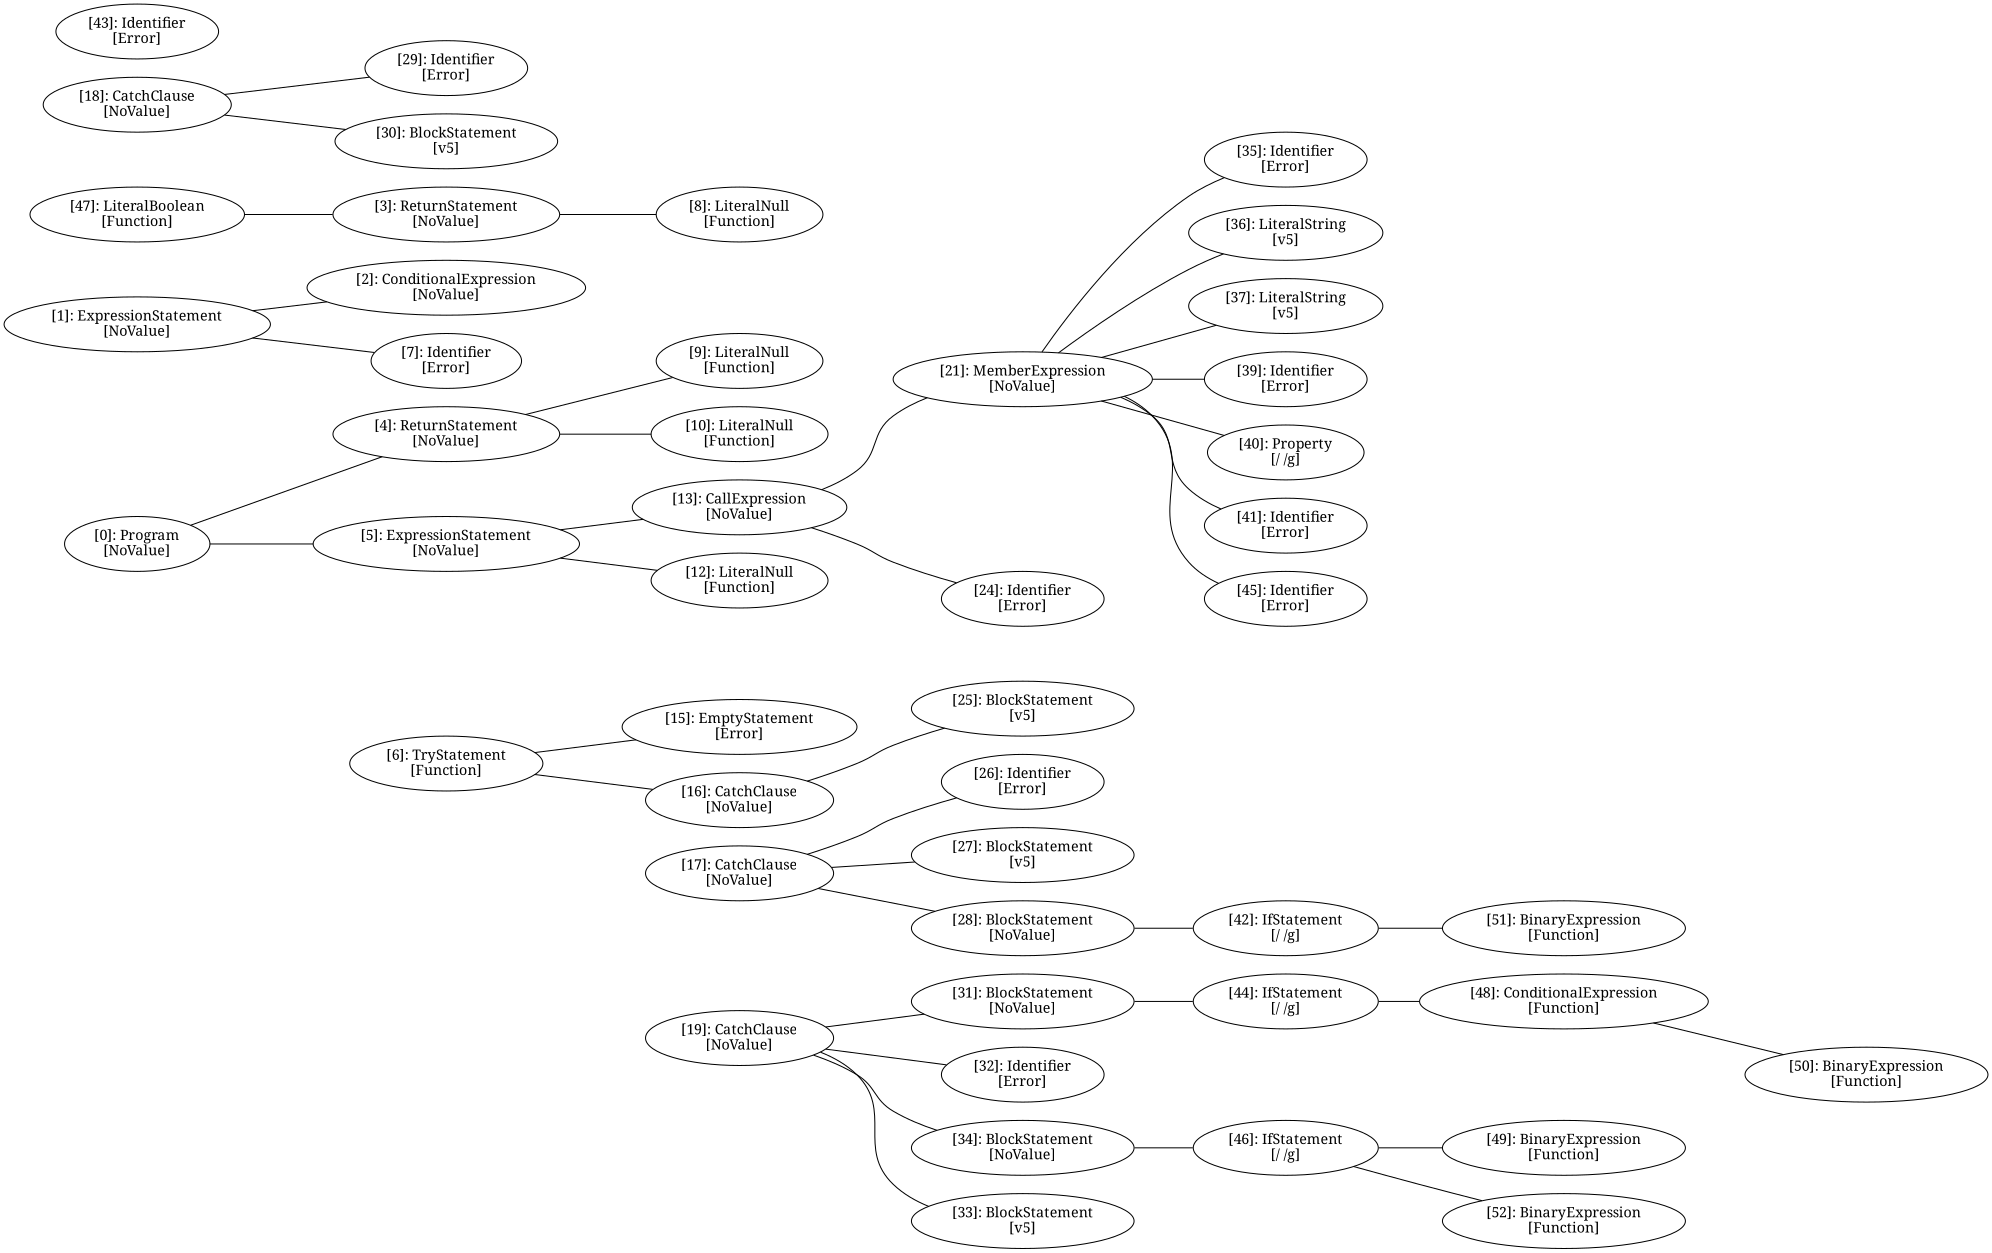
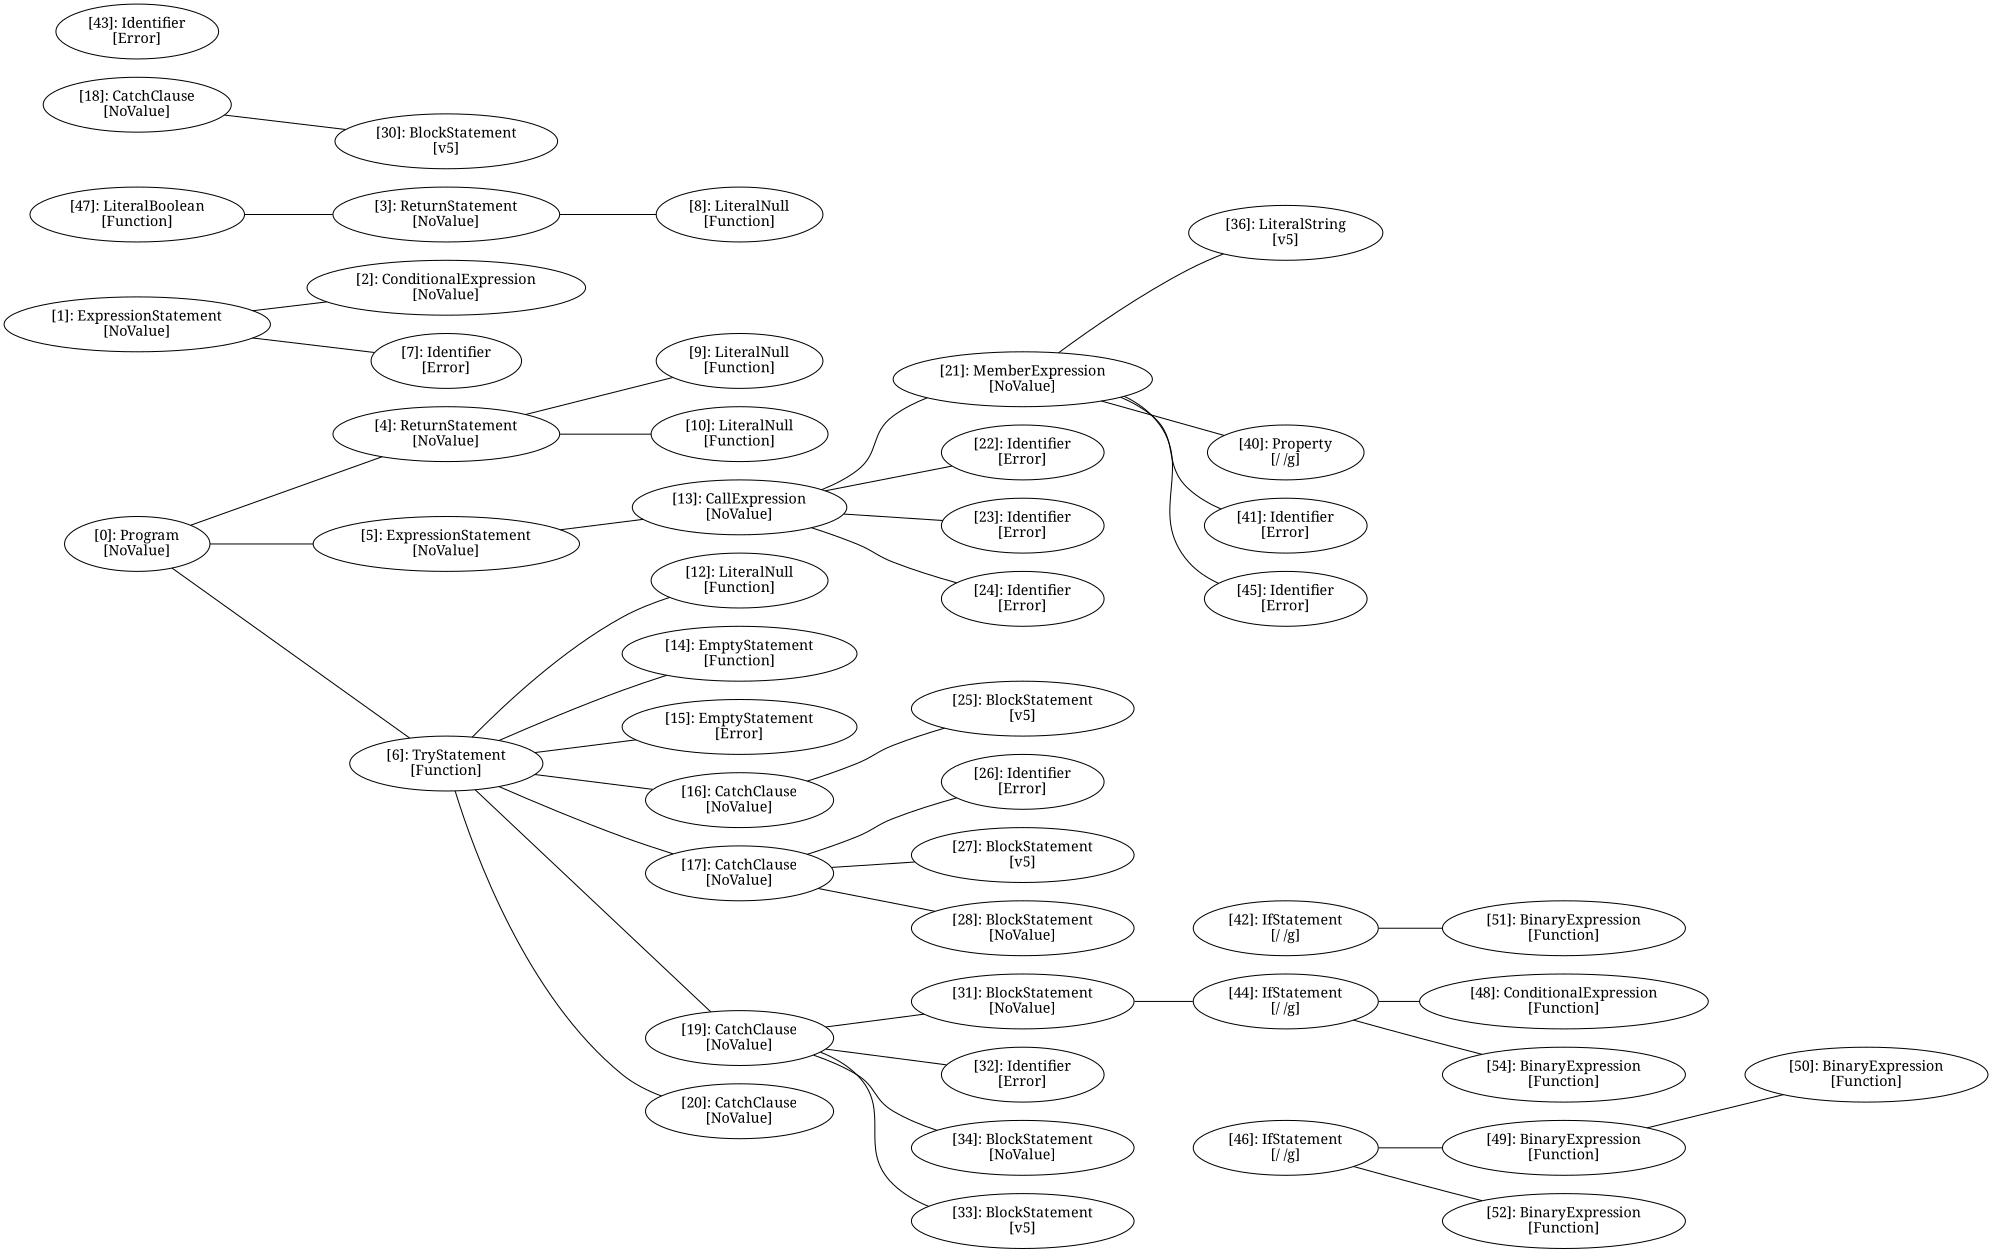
(446, 68) -> none
(1286, 160) -> none
(1286, 306) -> none
(1286, 379) -> none
none -> (1023, 452)
none -> (1023, 526)
(609, 564) -> (563, 656)
none -> (291, 653)
none -> (740, 654)
none -> (585, 822)
none -> (593, 901)
(1164, 928) -> none
(1719, 1039) -> (1715, 1111)
none -> (1564, 1075)
none -> (740, 1111)
(1164, 1148) -> none
